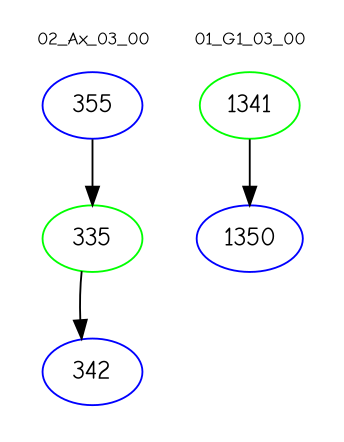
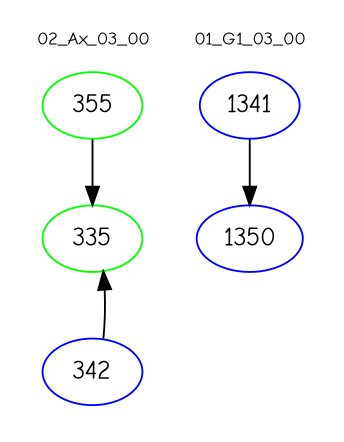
(92, 105) -> (92, 105)
(250, 105) -> (250, 105)
(80, 296) -> (105, 314)
